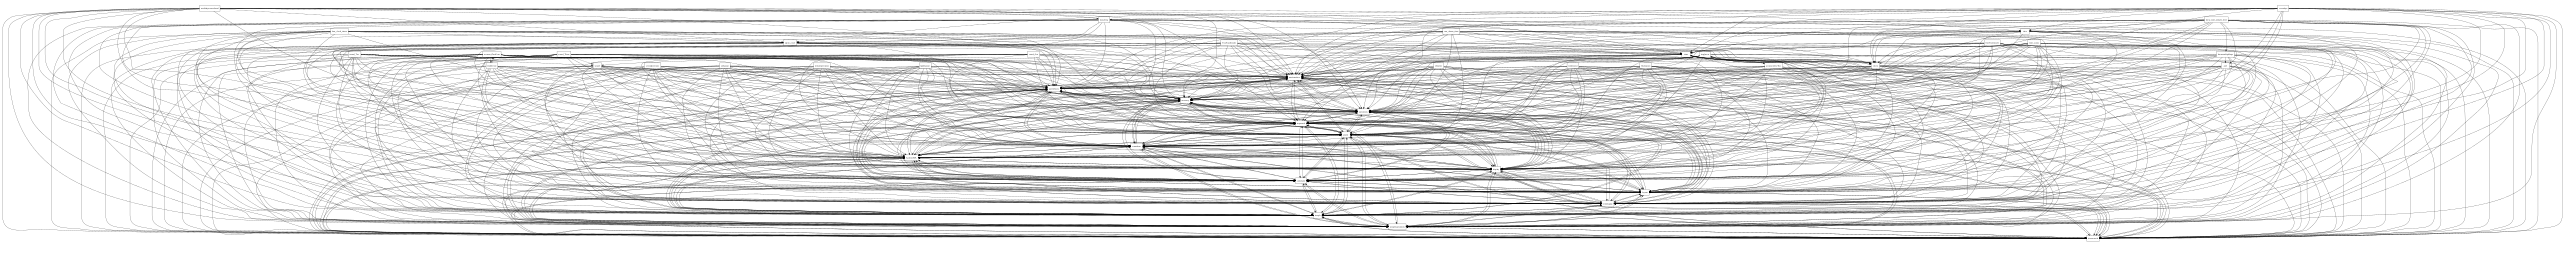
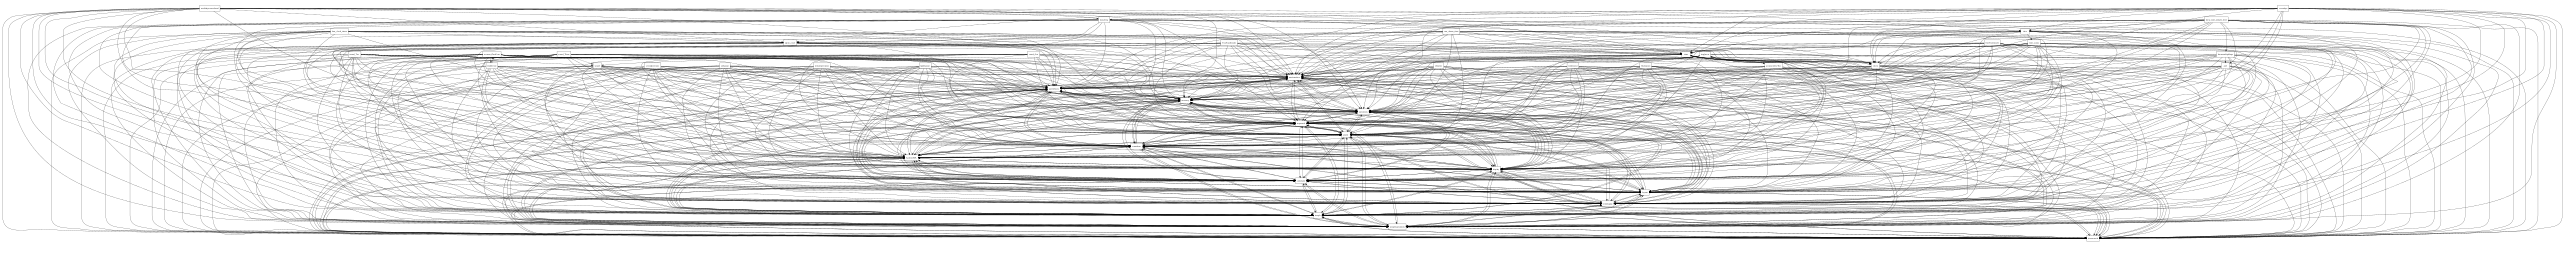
(1594, 136) -> (2029, 36)
none -> (1484, 213)
